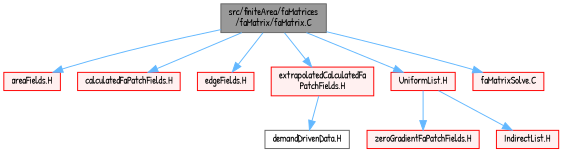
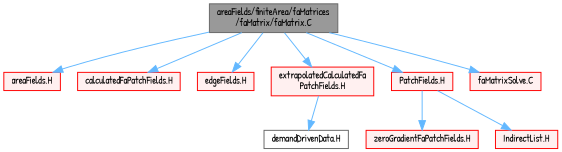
(274, 18) -> (274, 18)
(423, 81) -> (422, 81)
